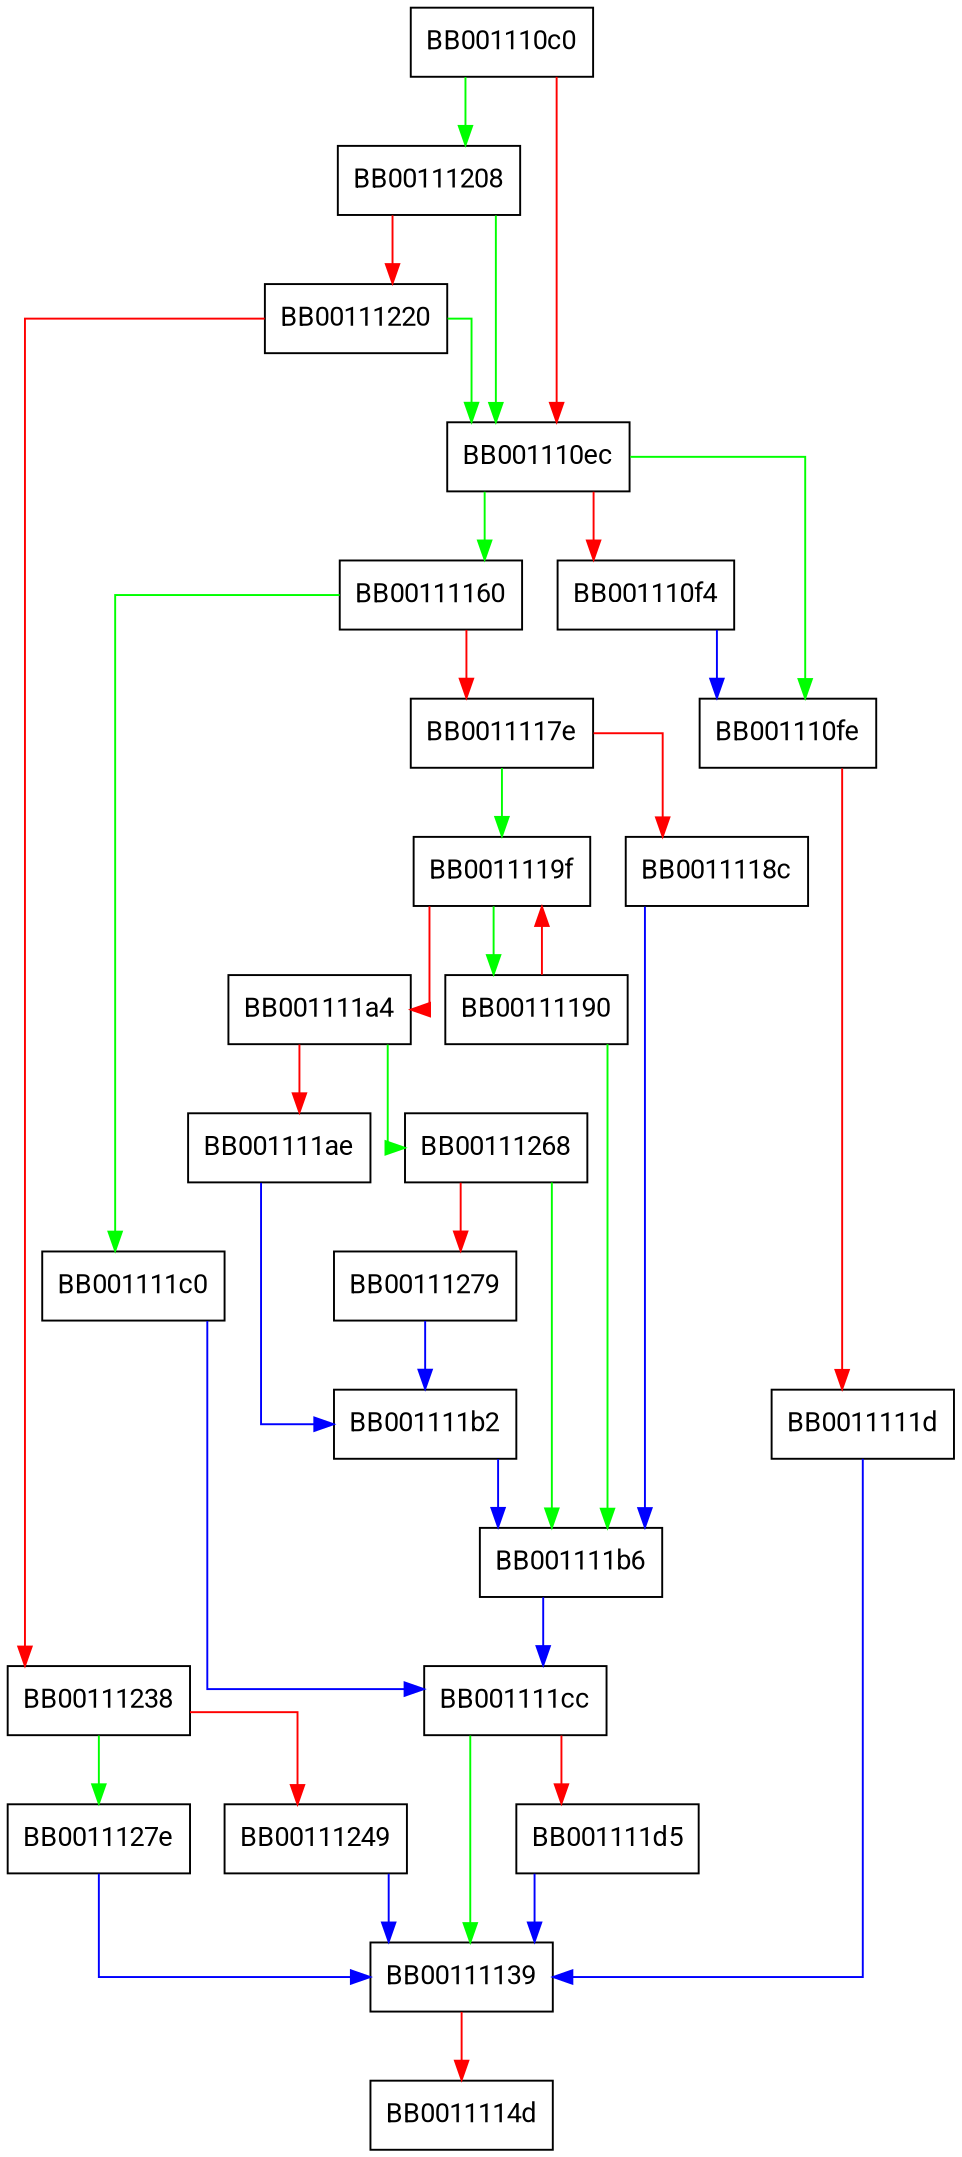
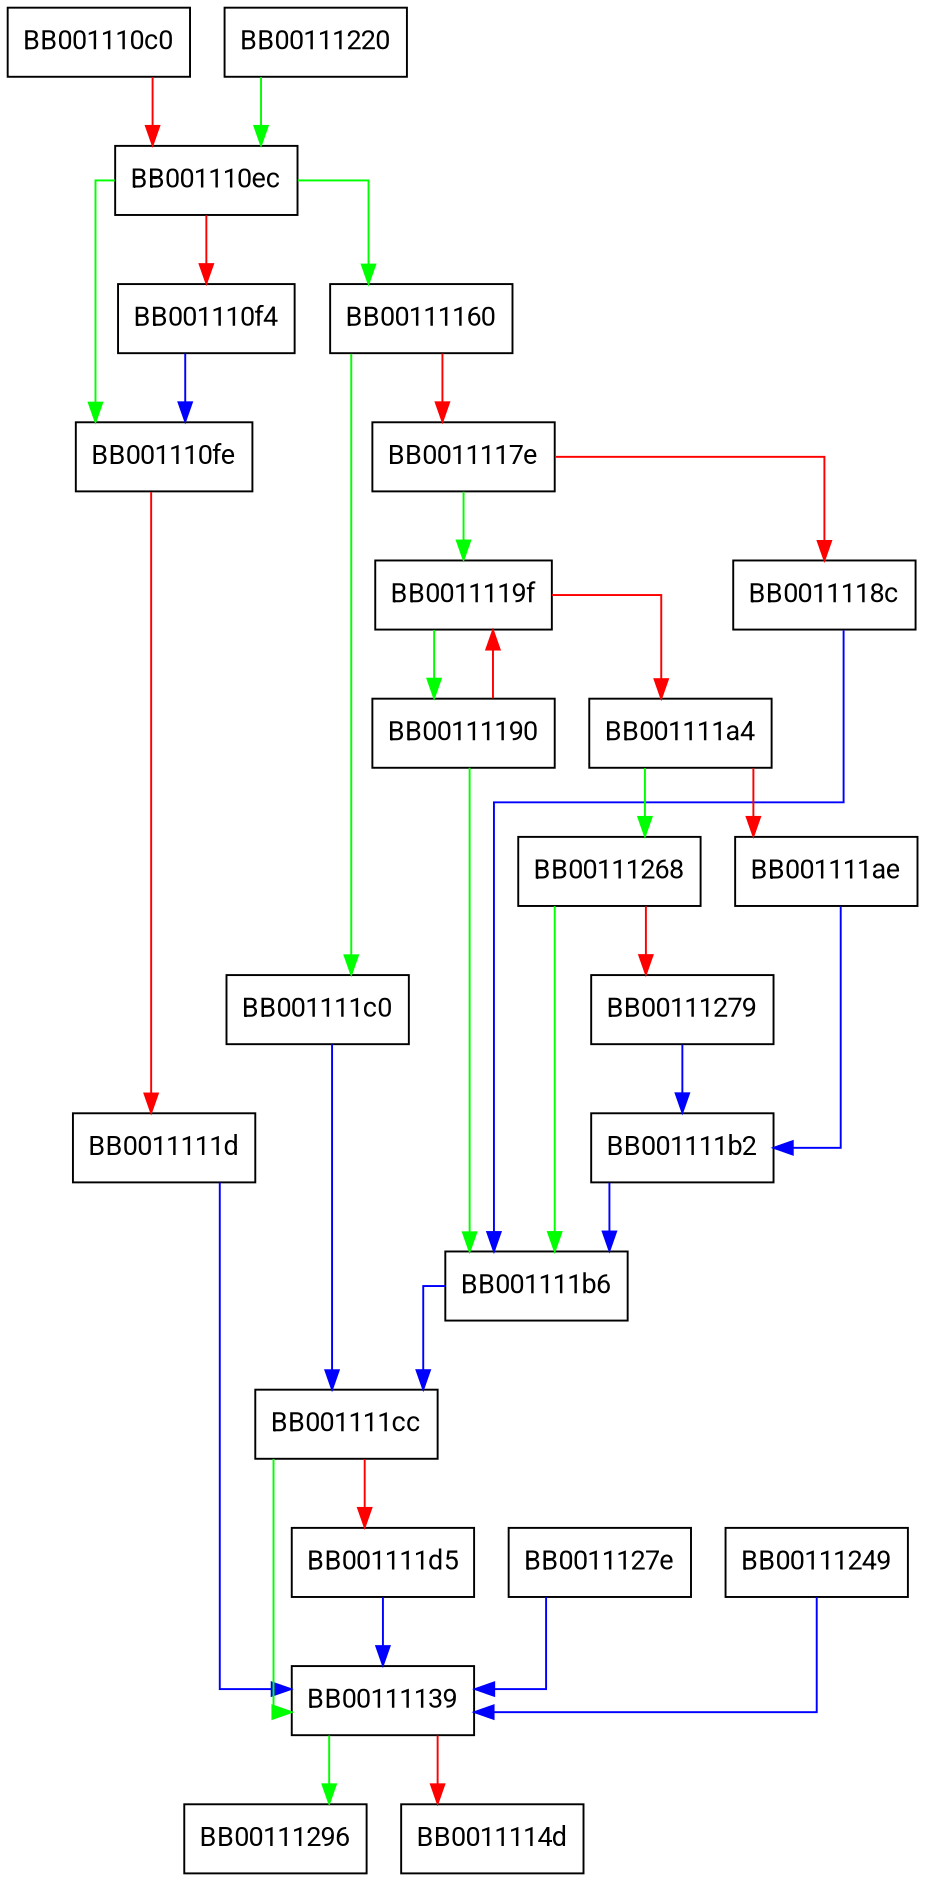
(429, 180) -> none
(99, 1701) -> none
none -> (275, 1839)
